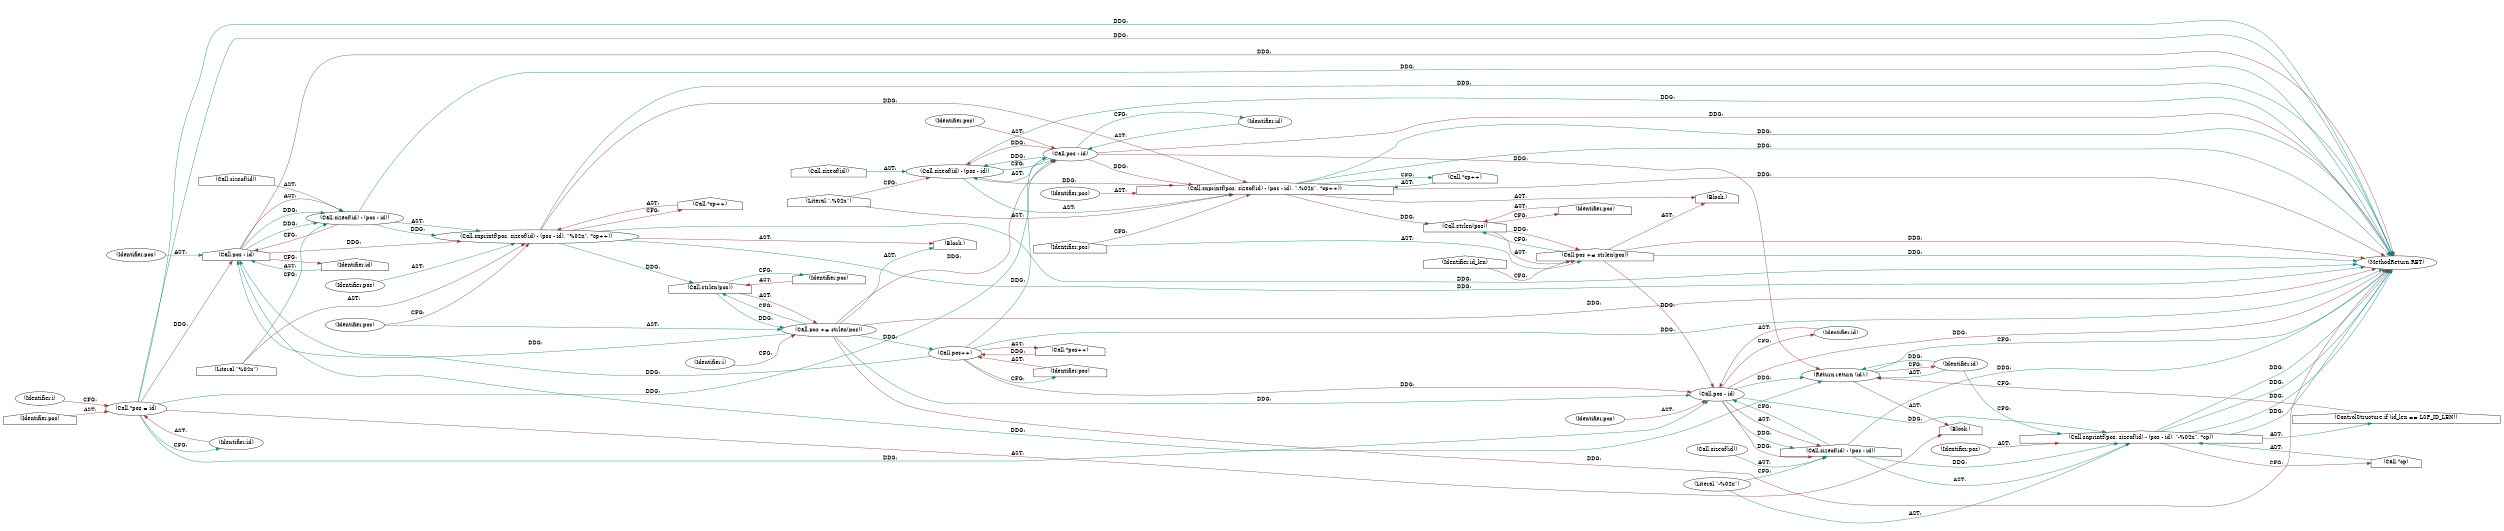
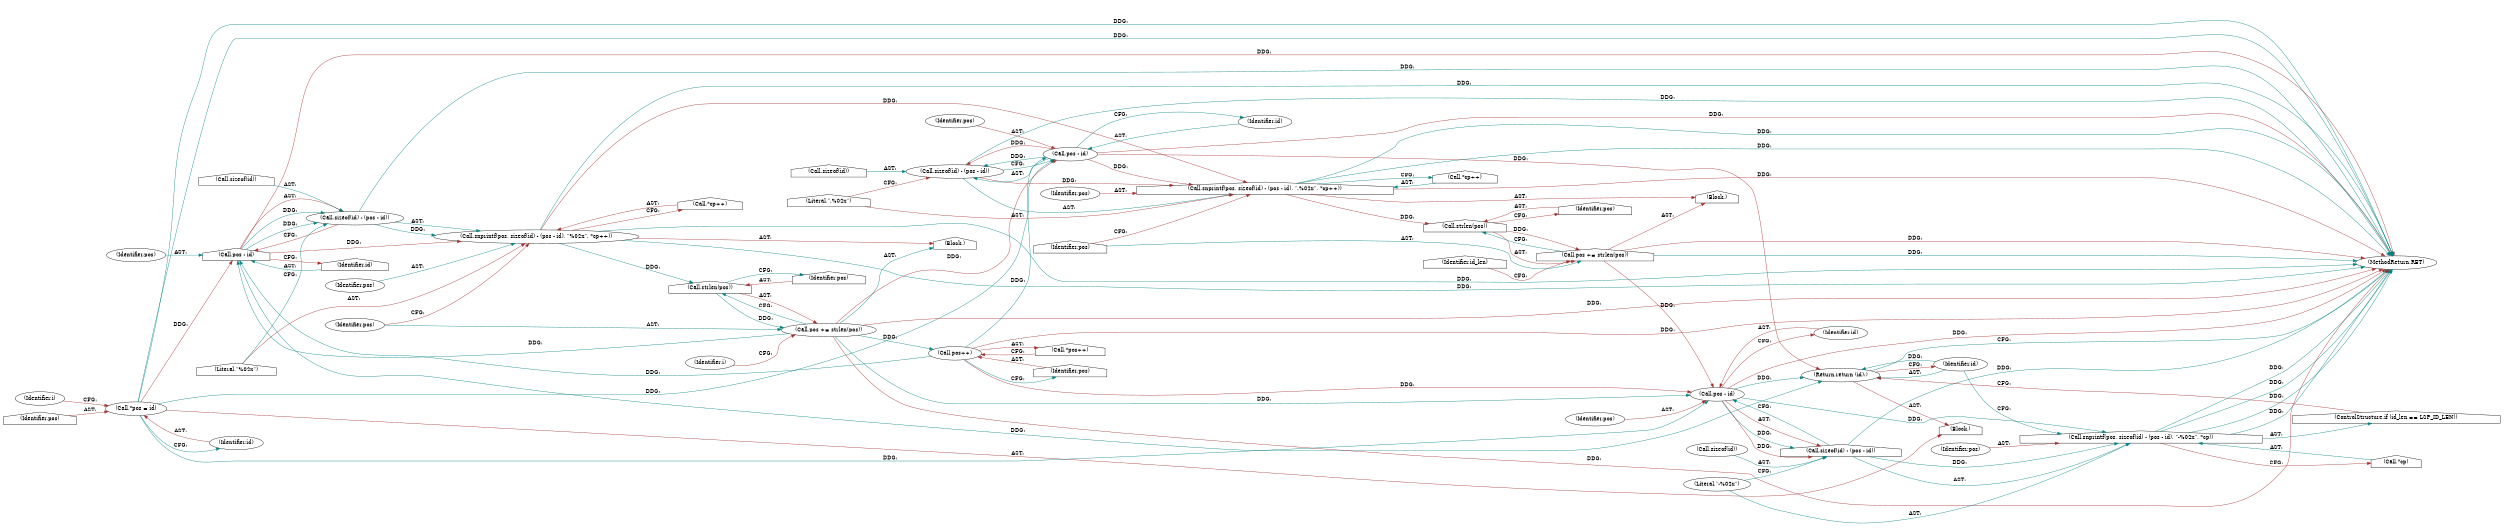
(1679, 333) -> (1679, 333)
(1019, 352) -> (1019, 352)
